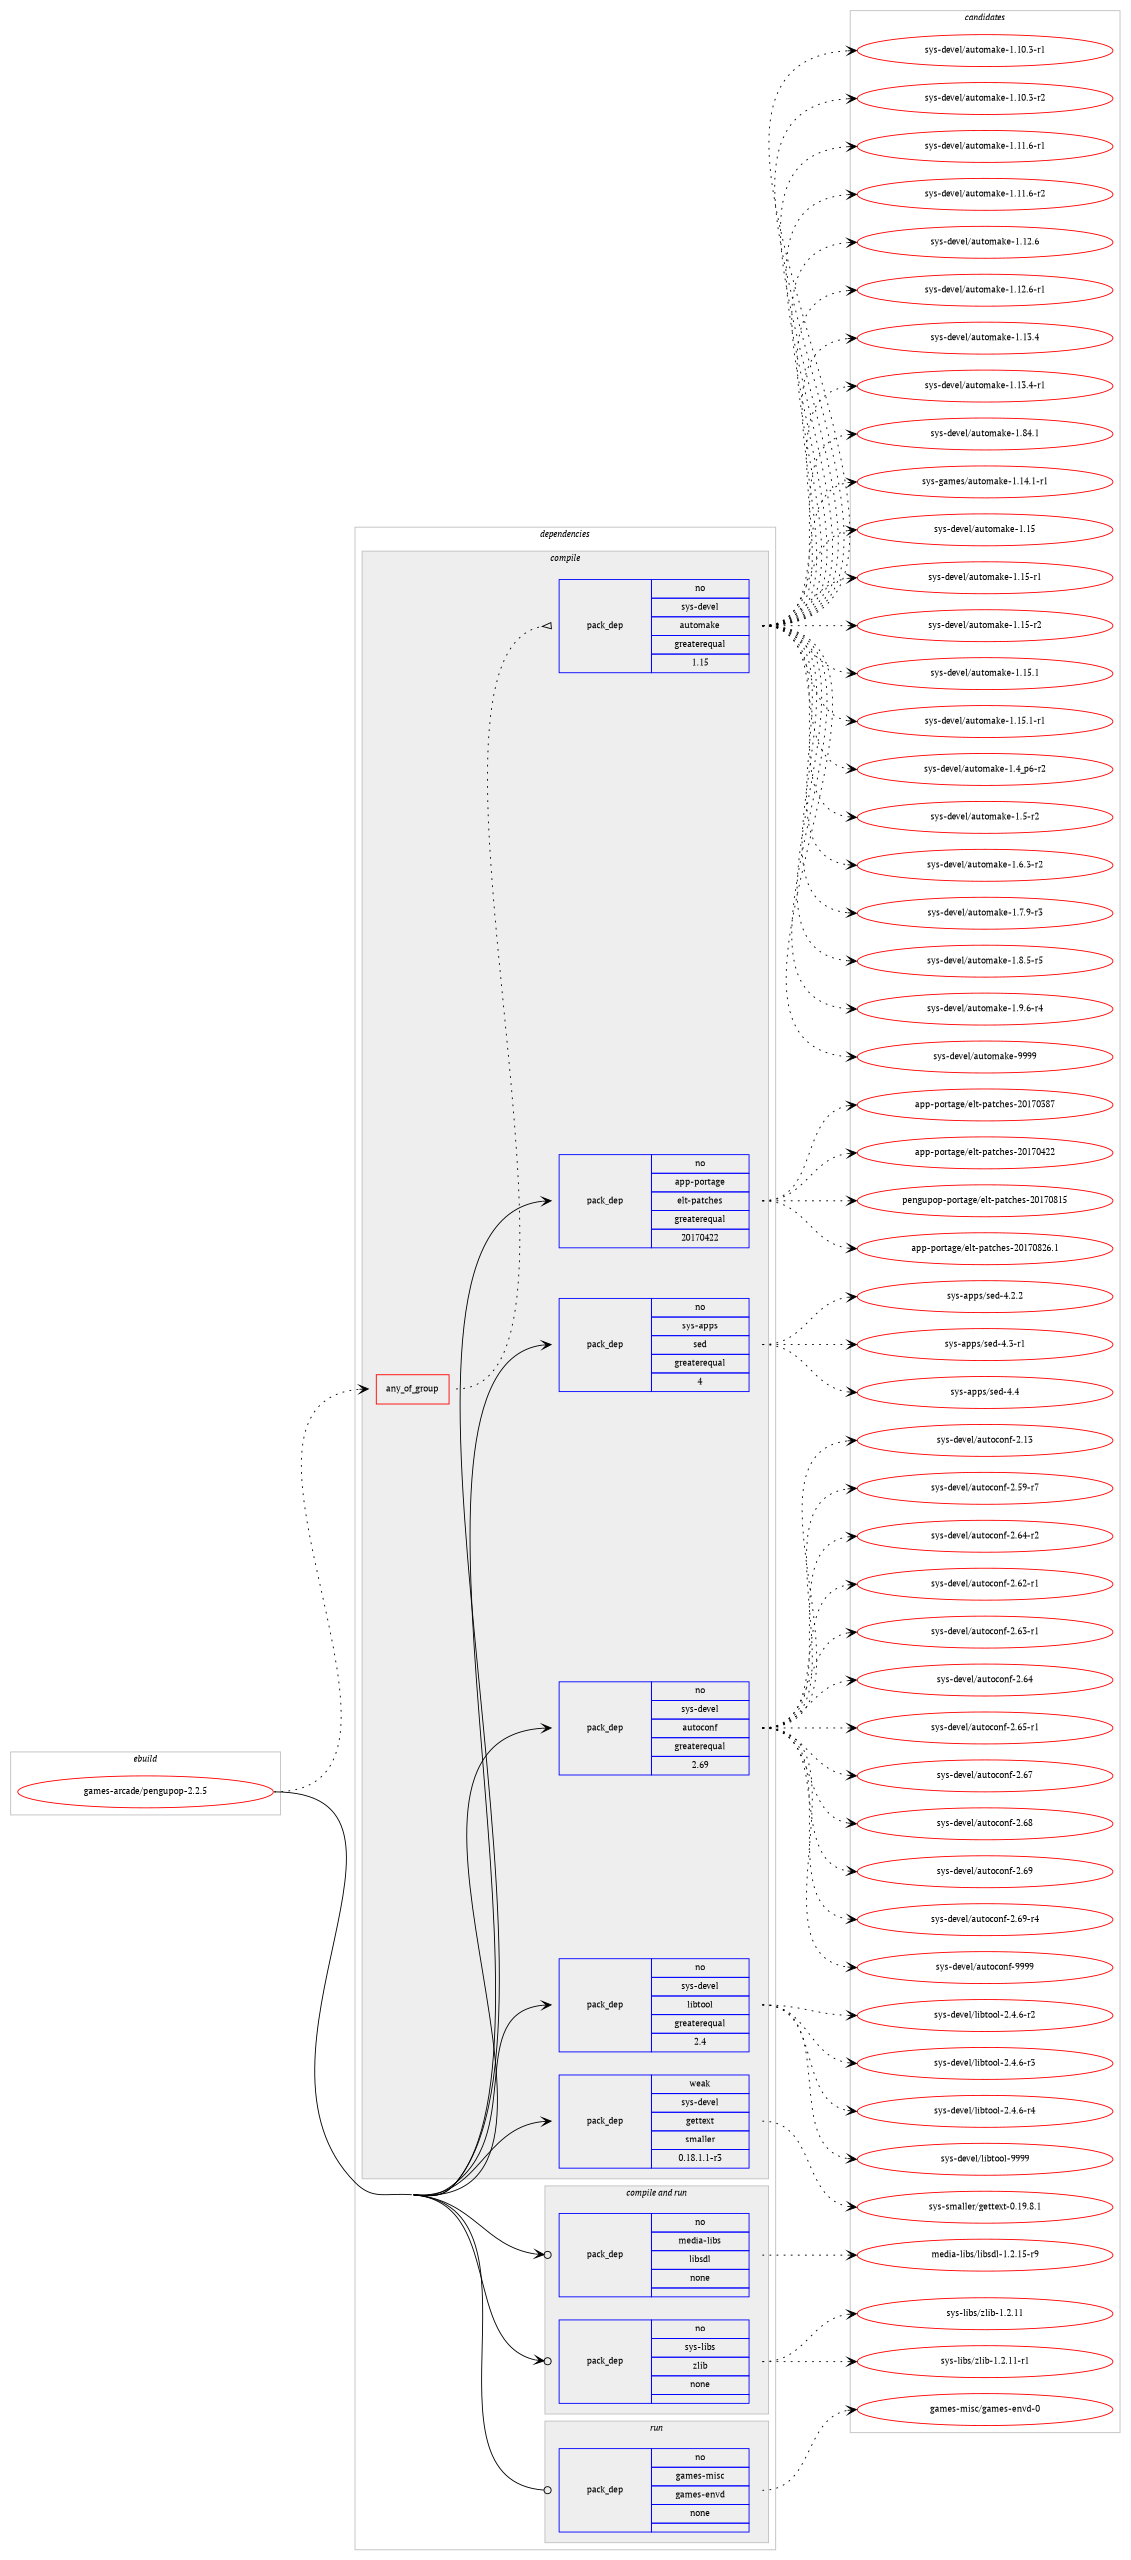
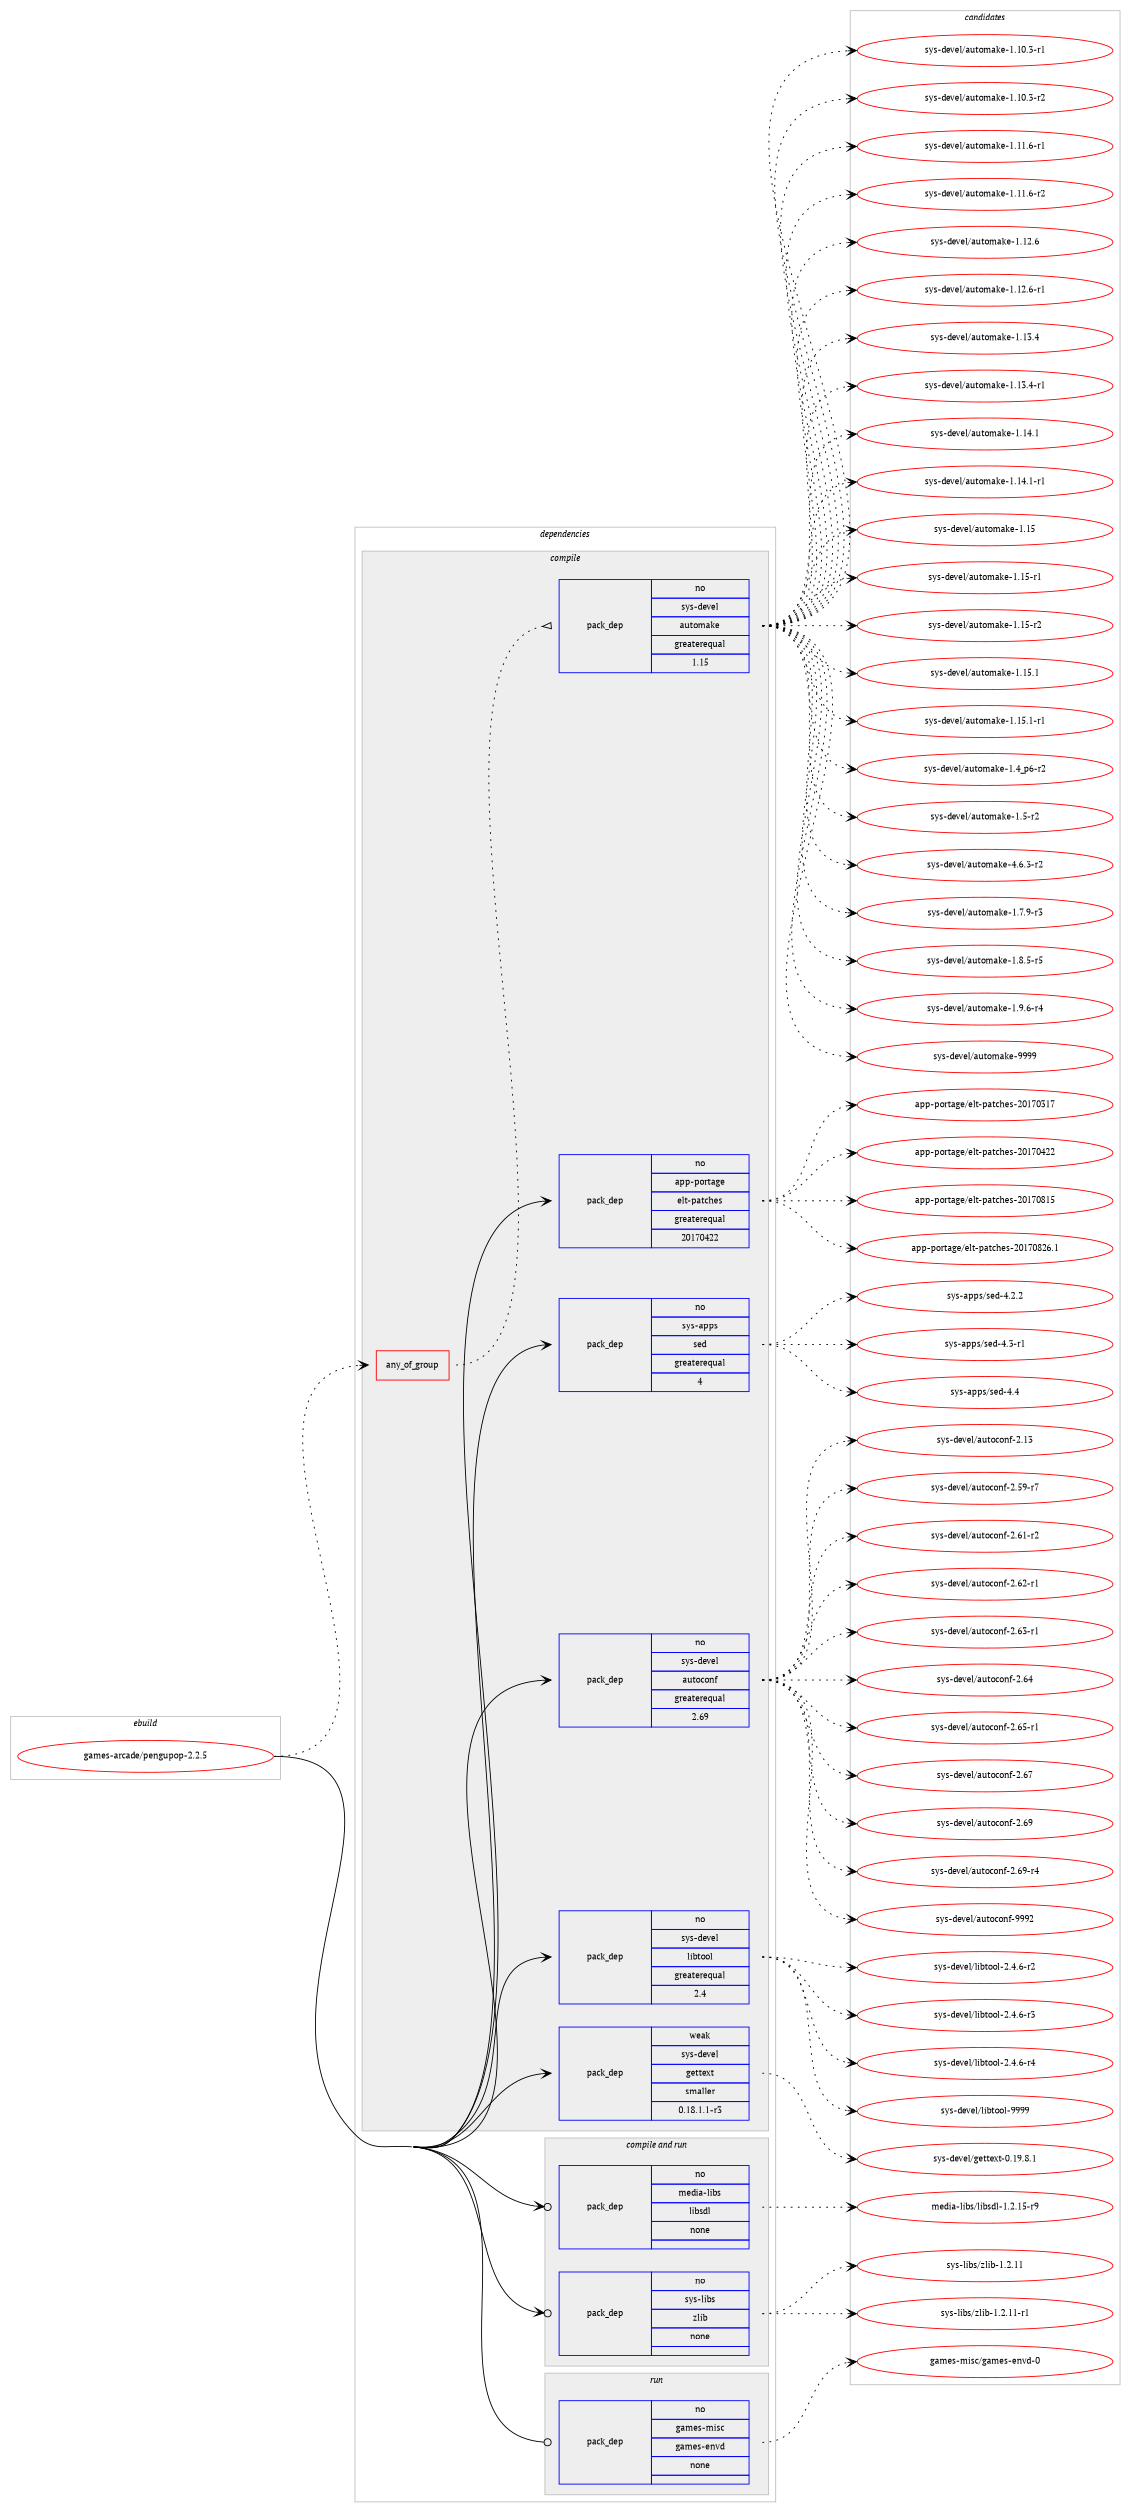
(985, 434) -> (985, 434)
(985, 482) -> (985, 482)
(985, 865) -> (985, 865)
(985, 1105) -> (985, 1105)
(985, 1201) -> (985, 1201)
(985, 1536) -> (985, 1536)
(985, 1824) -> none
(985, 1968) -> (985, 1920)
(985, 2207) -> (985, 2159)
